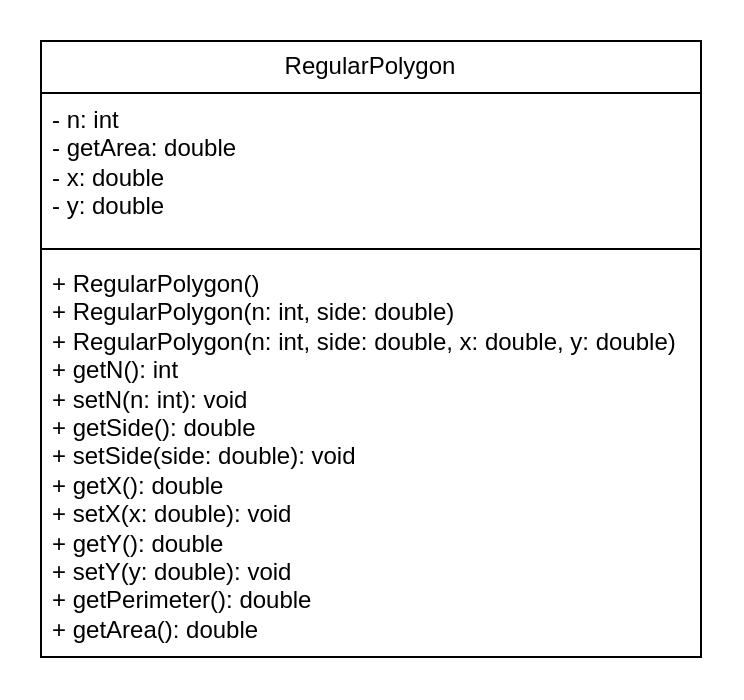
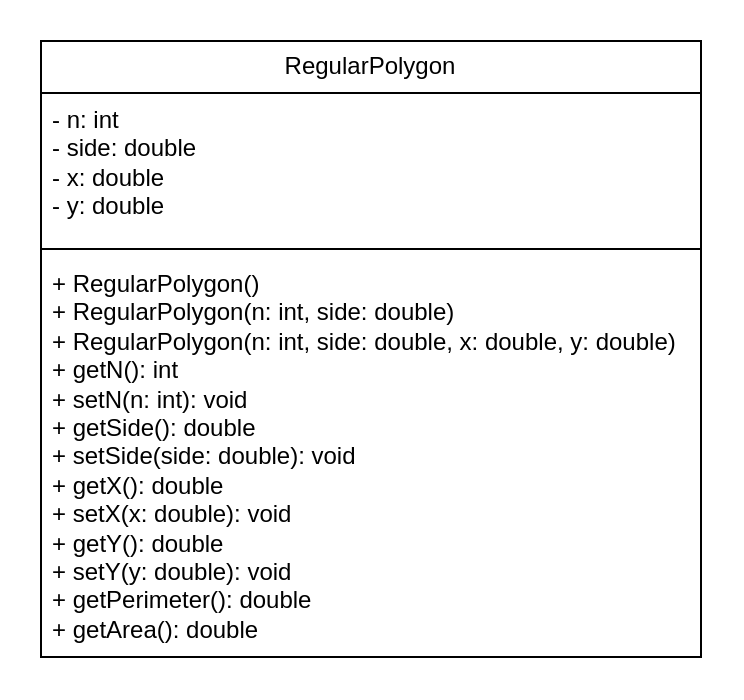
(155, 165) -> (131, 165)
